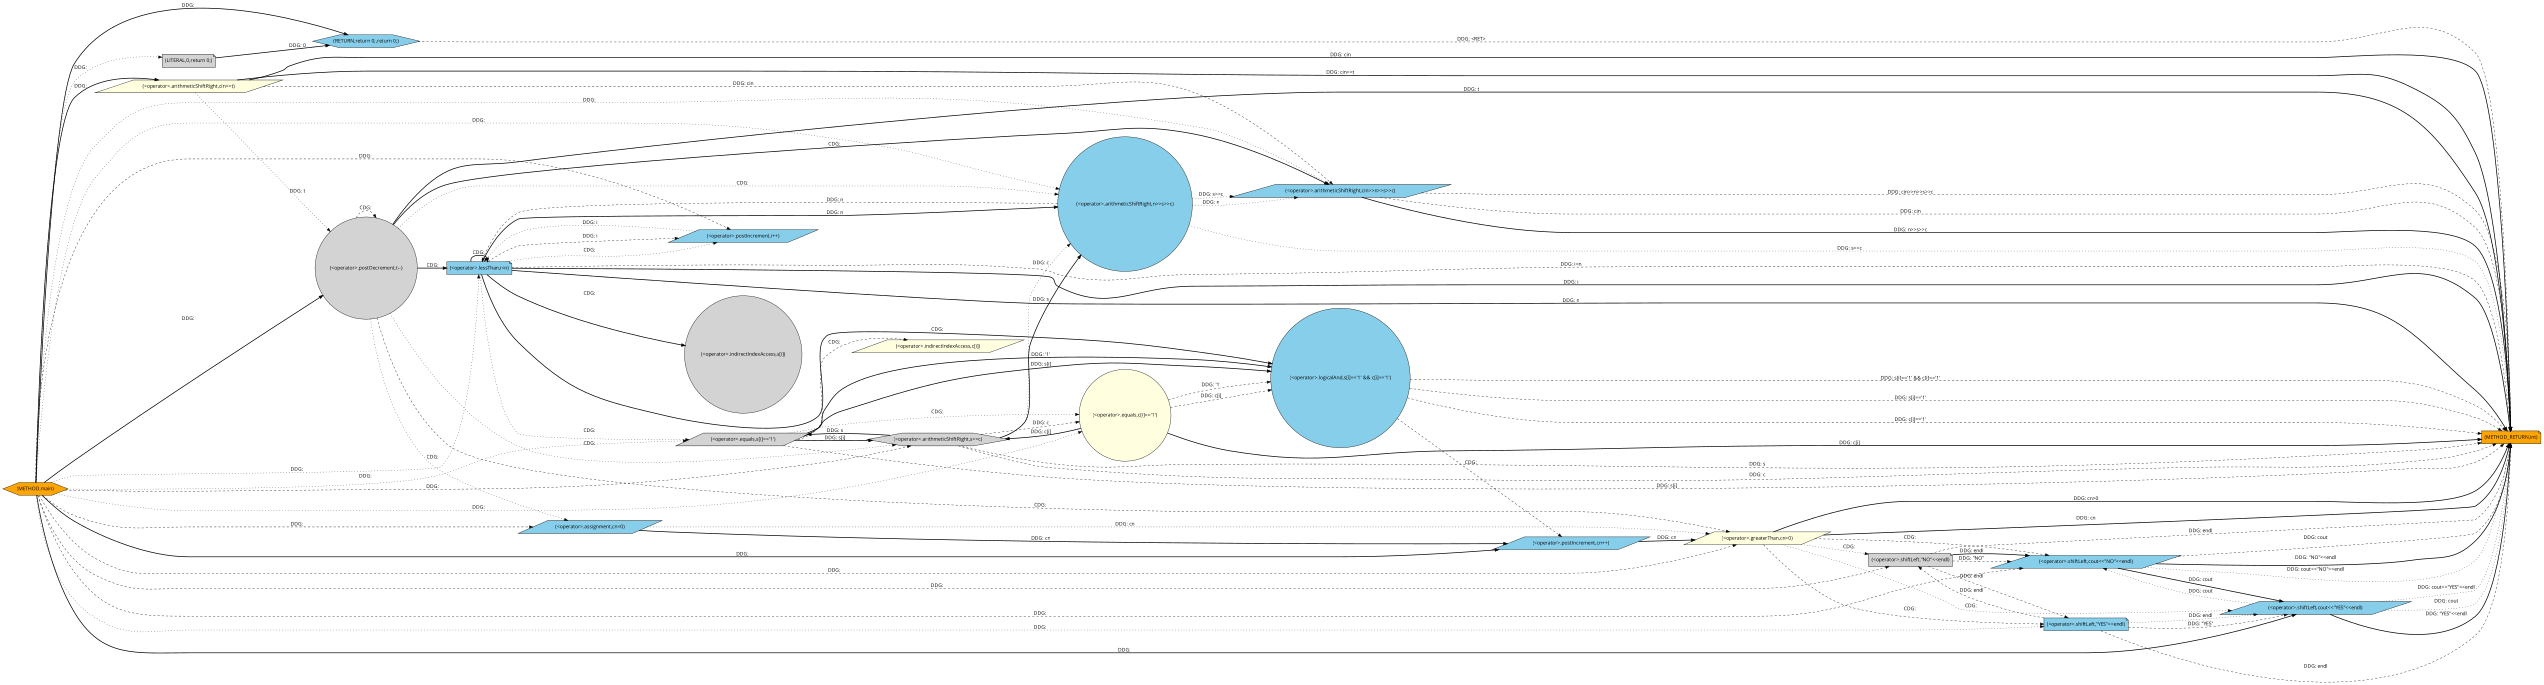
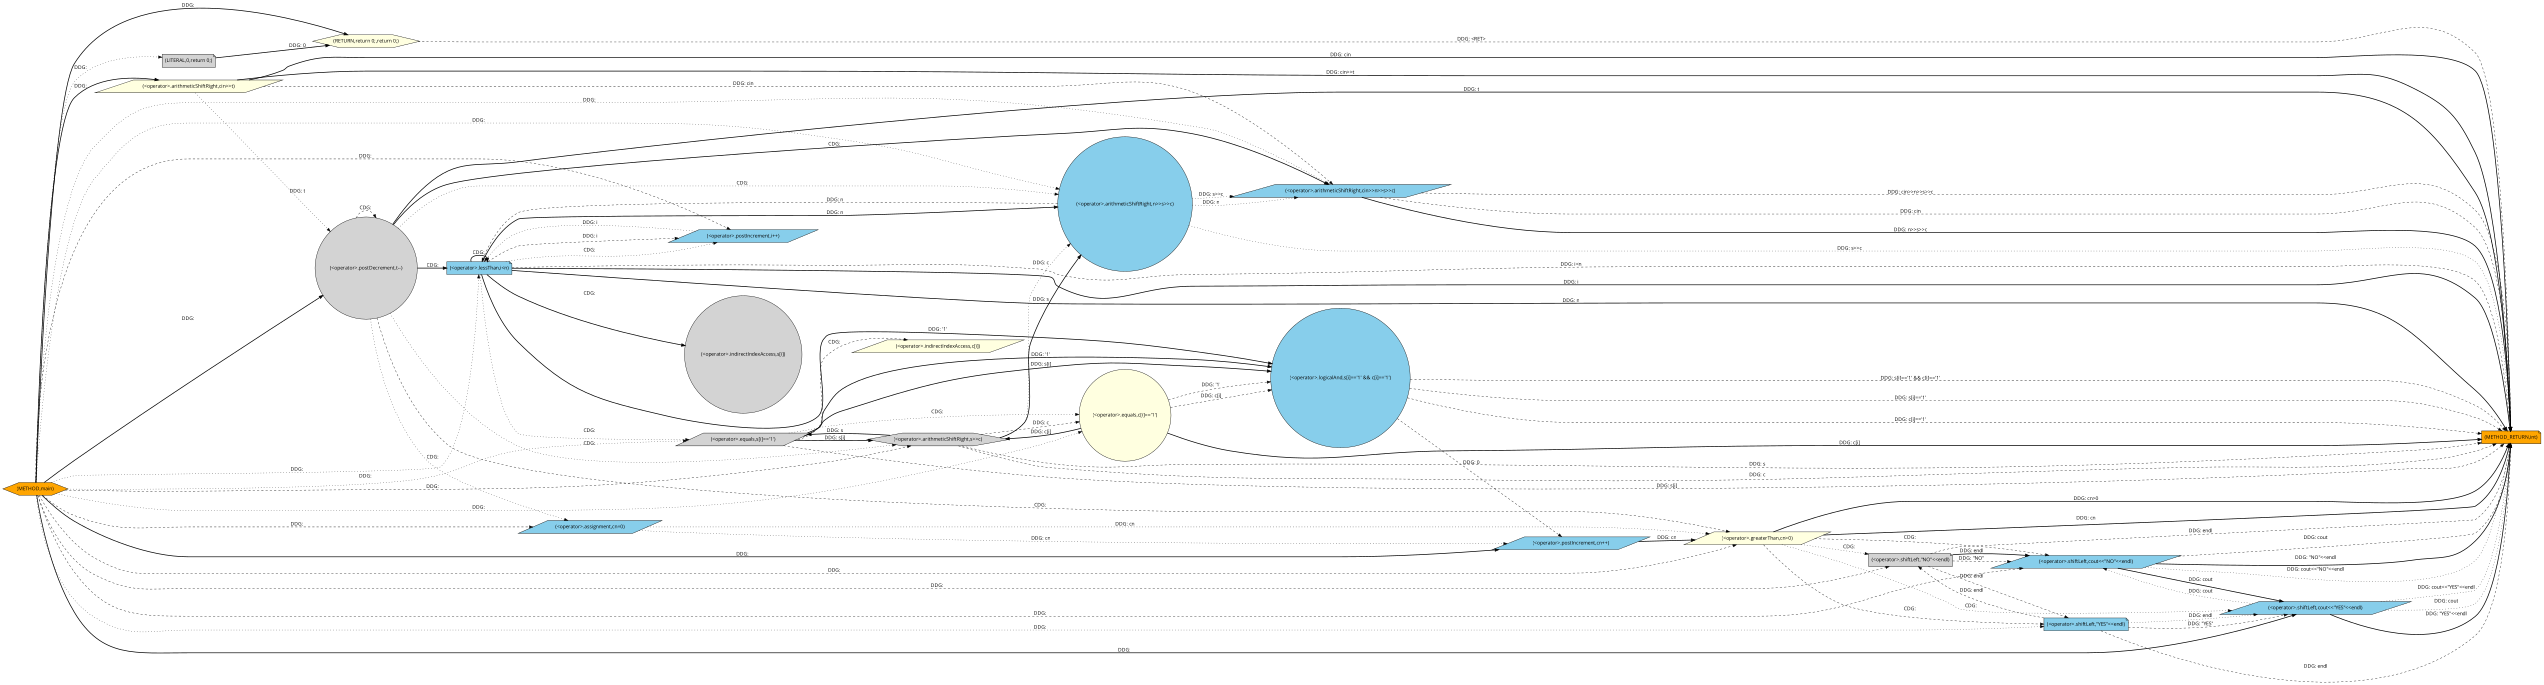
(366, 41) -> (366, 41)
(938, 329) -> (938, 329)
(1472, 463) -> (1472, 463)
(1071, 542) -> (1071, 542)
